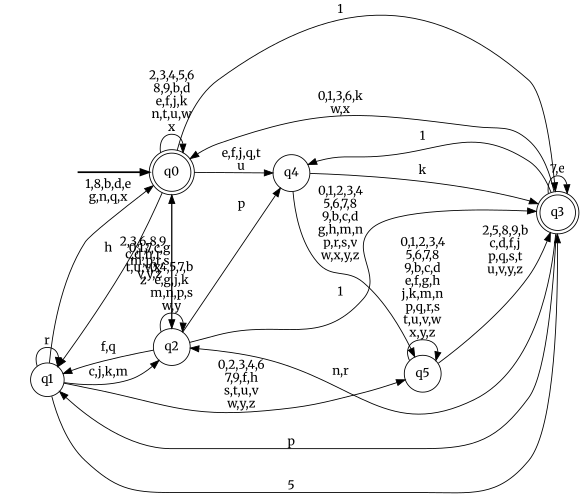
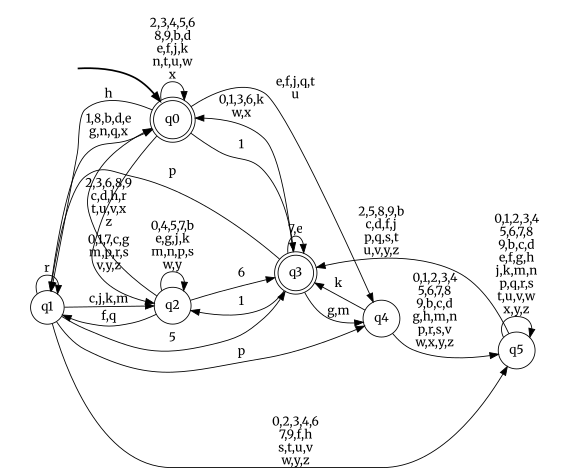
(423, 136) -> (339, 311)
(229, 264) -> (201, 369)
(340, 292) -> (242, 273)
(340, 372) -> (242, 302)
